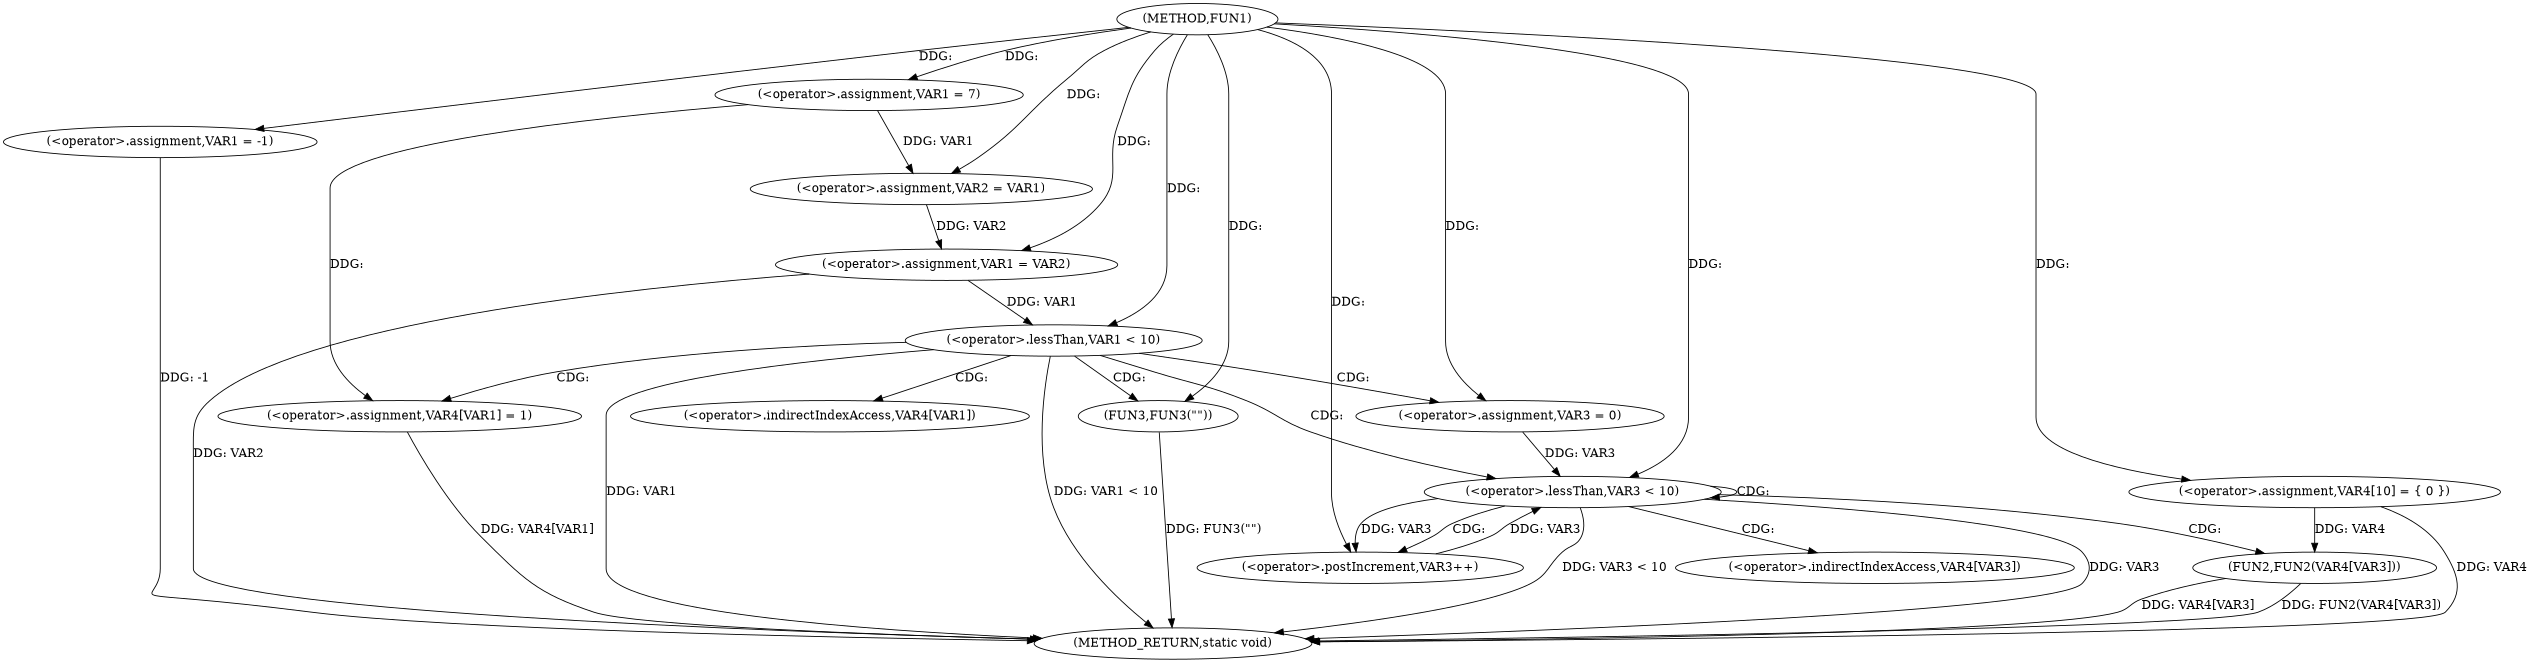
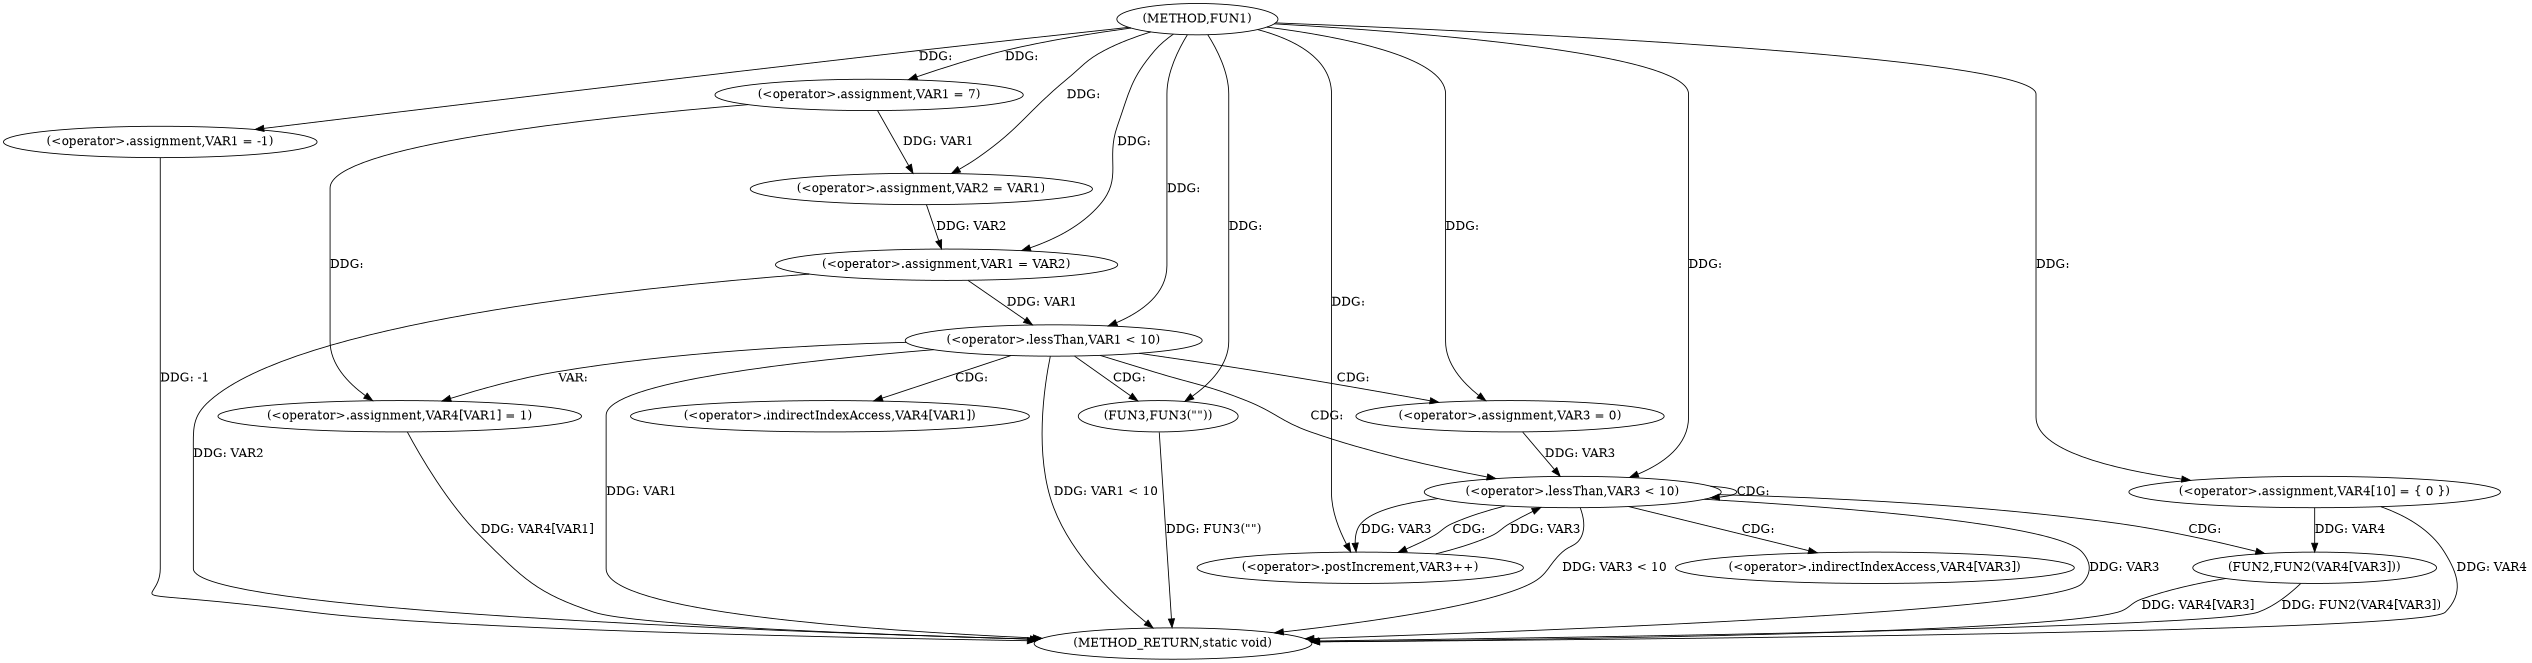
(575, 378) -> (575, 378)
